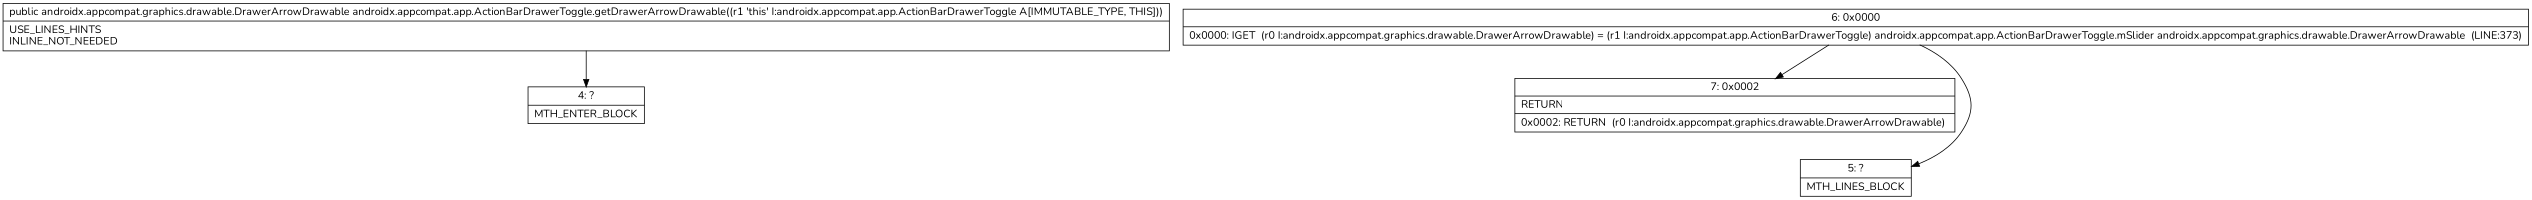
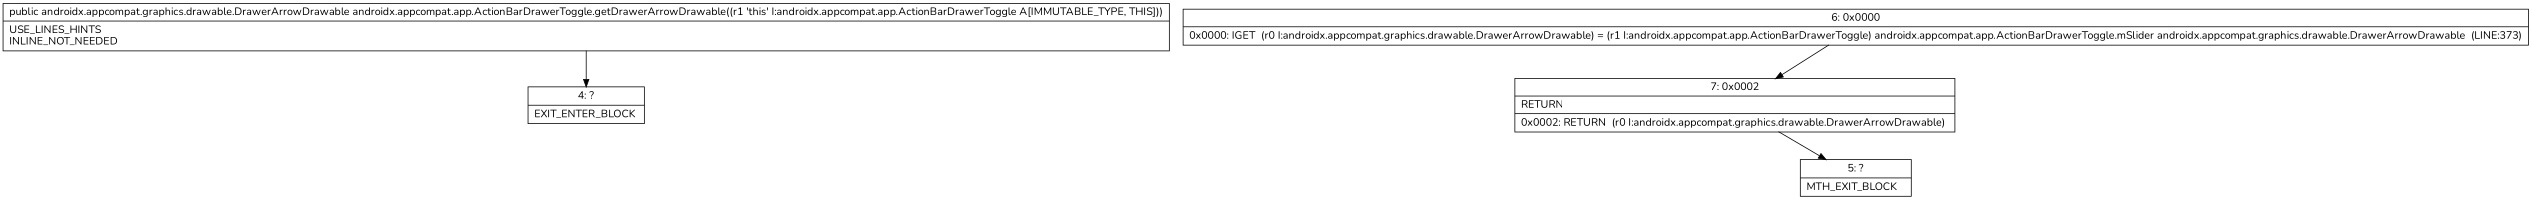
(1971, 105) -> (1799, 144)
(586, 114) -> (585, 114)
(1856, 187) -> (1852, 187)
